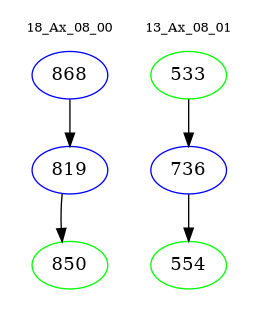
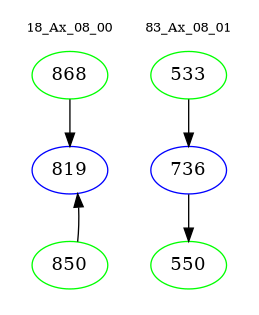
(189, 28) -> (189, 28)
(70, 75) -> (70, 75)
(61, 211) -> (79, 225)
(189, 265) -> (189, 265)
